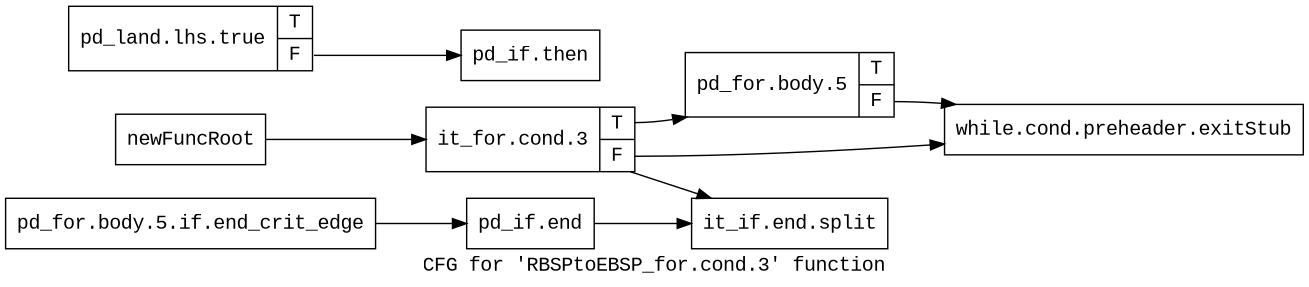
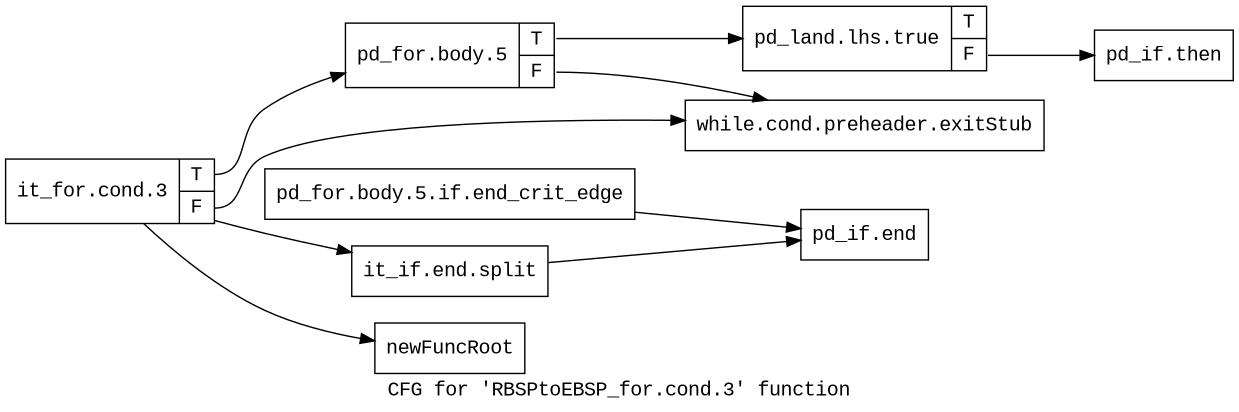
none -> (642, 39)
(339, 139) -> (243, 299)
(636, 224) -> (667, 252)
